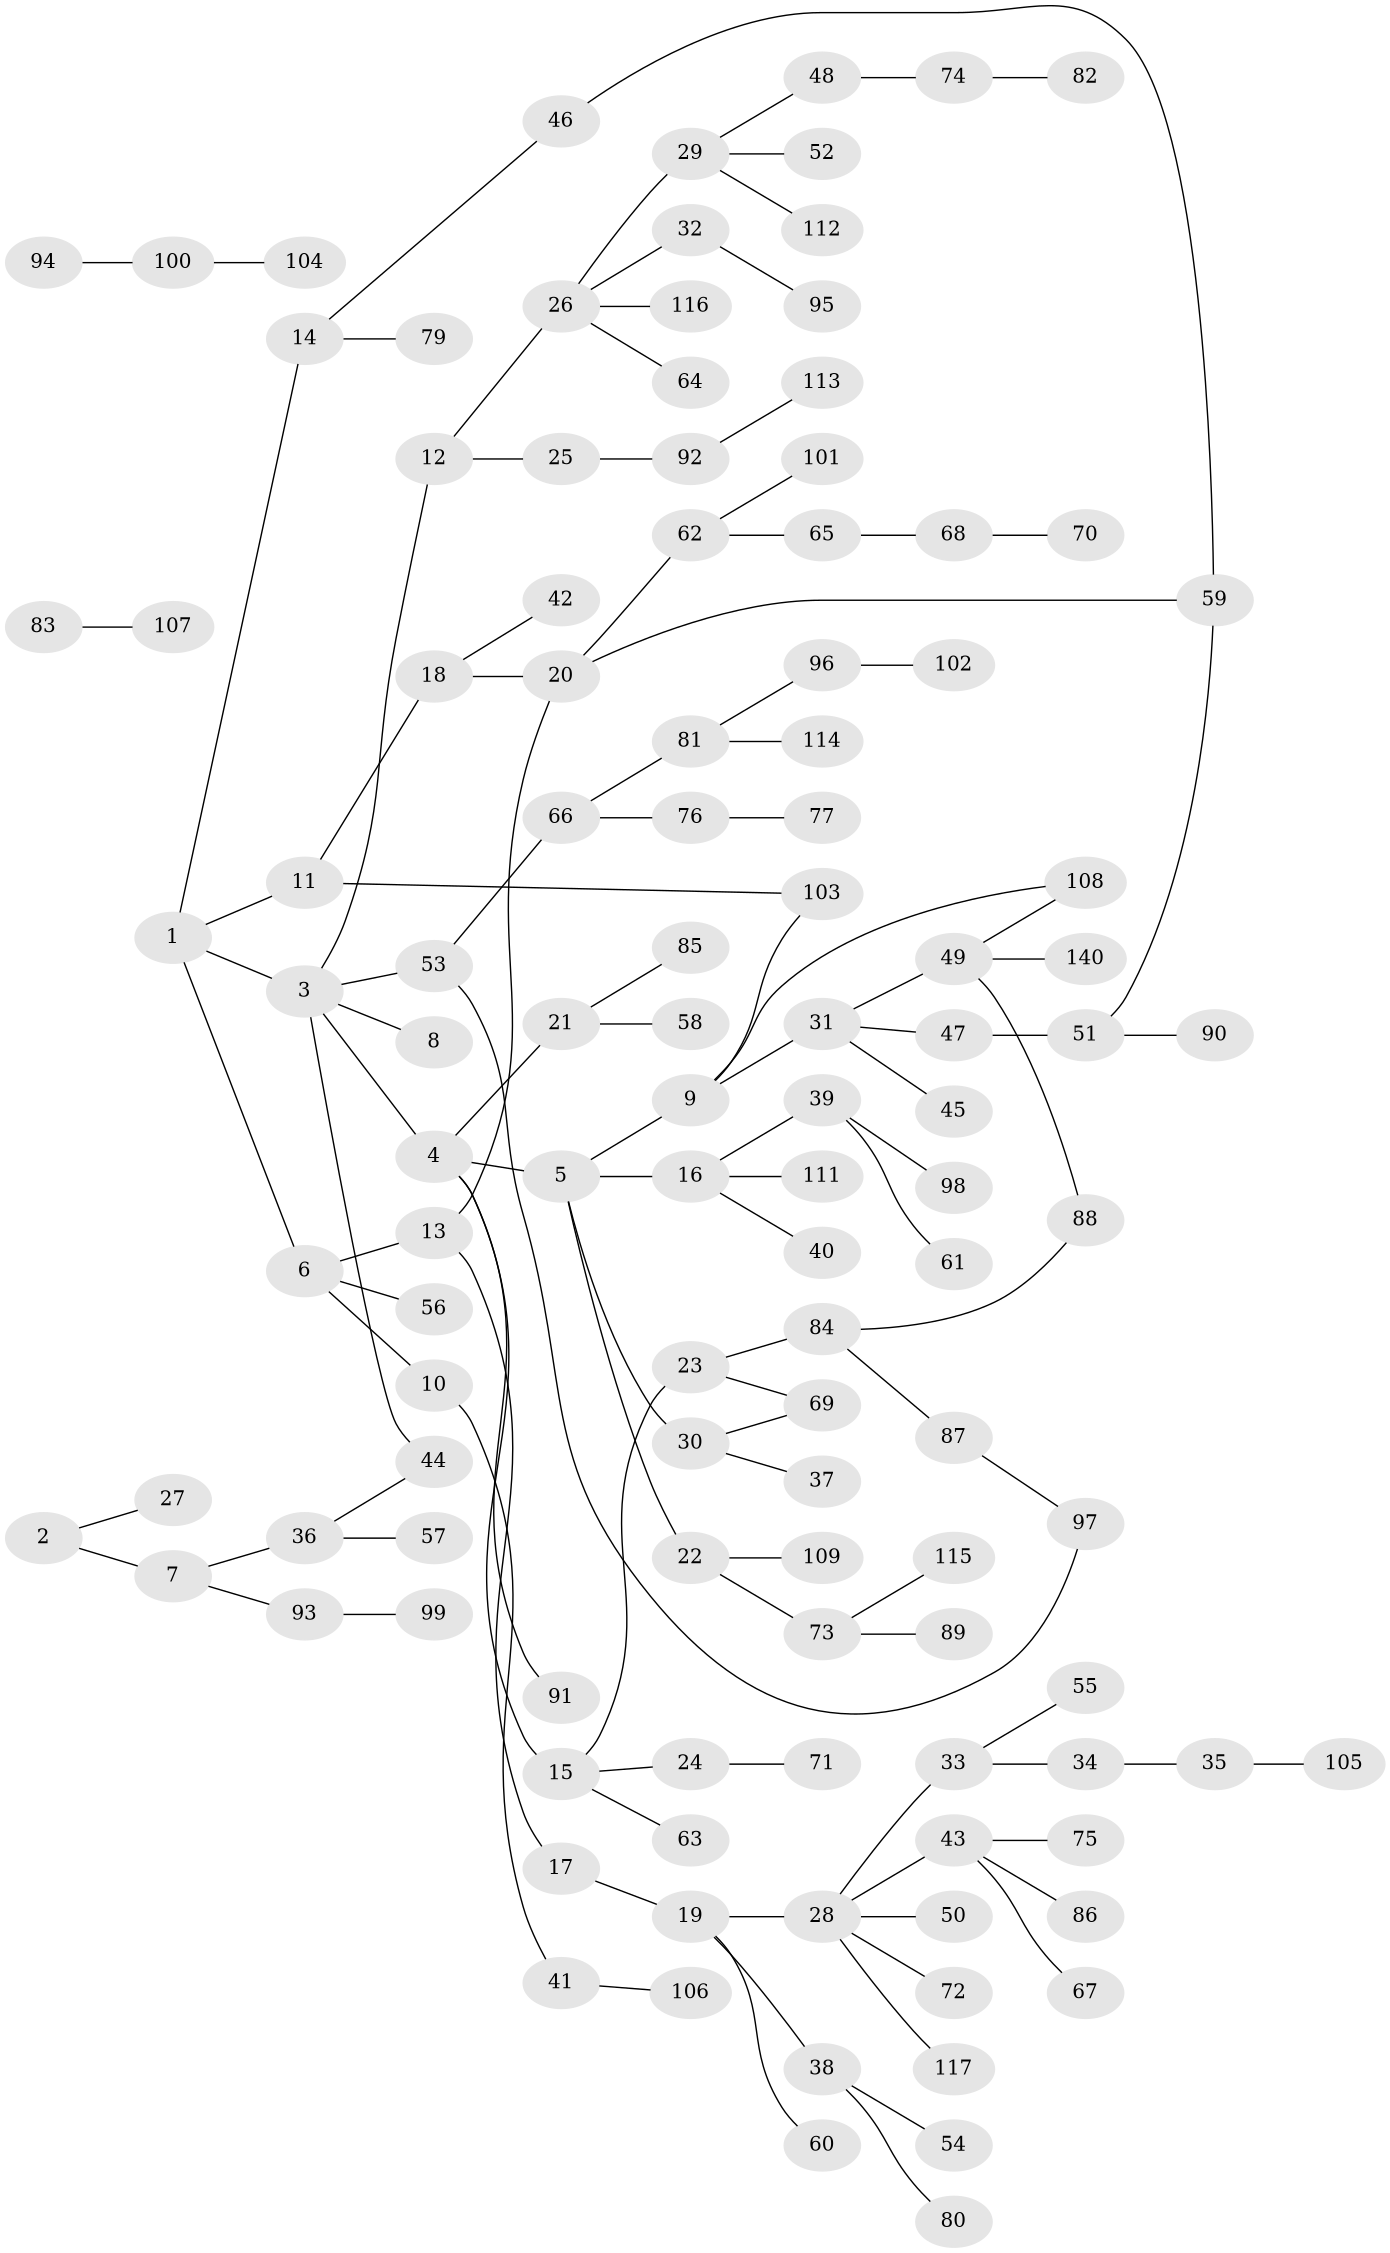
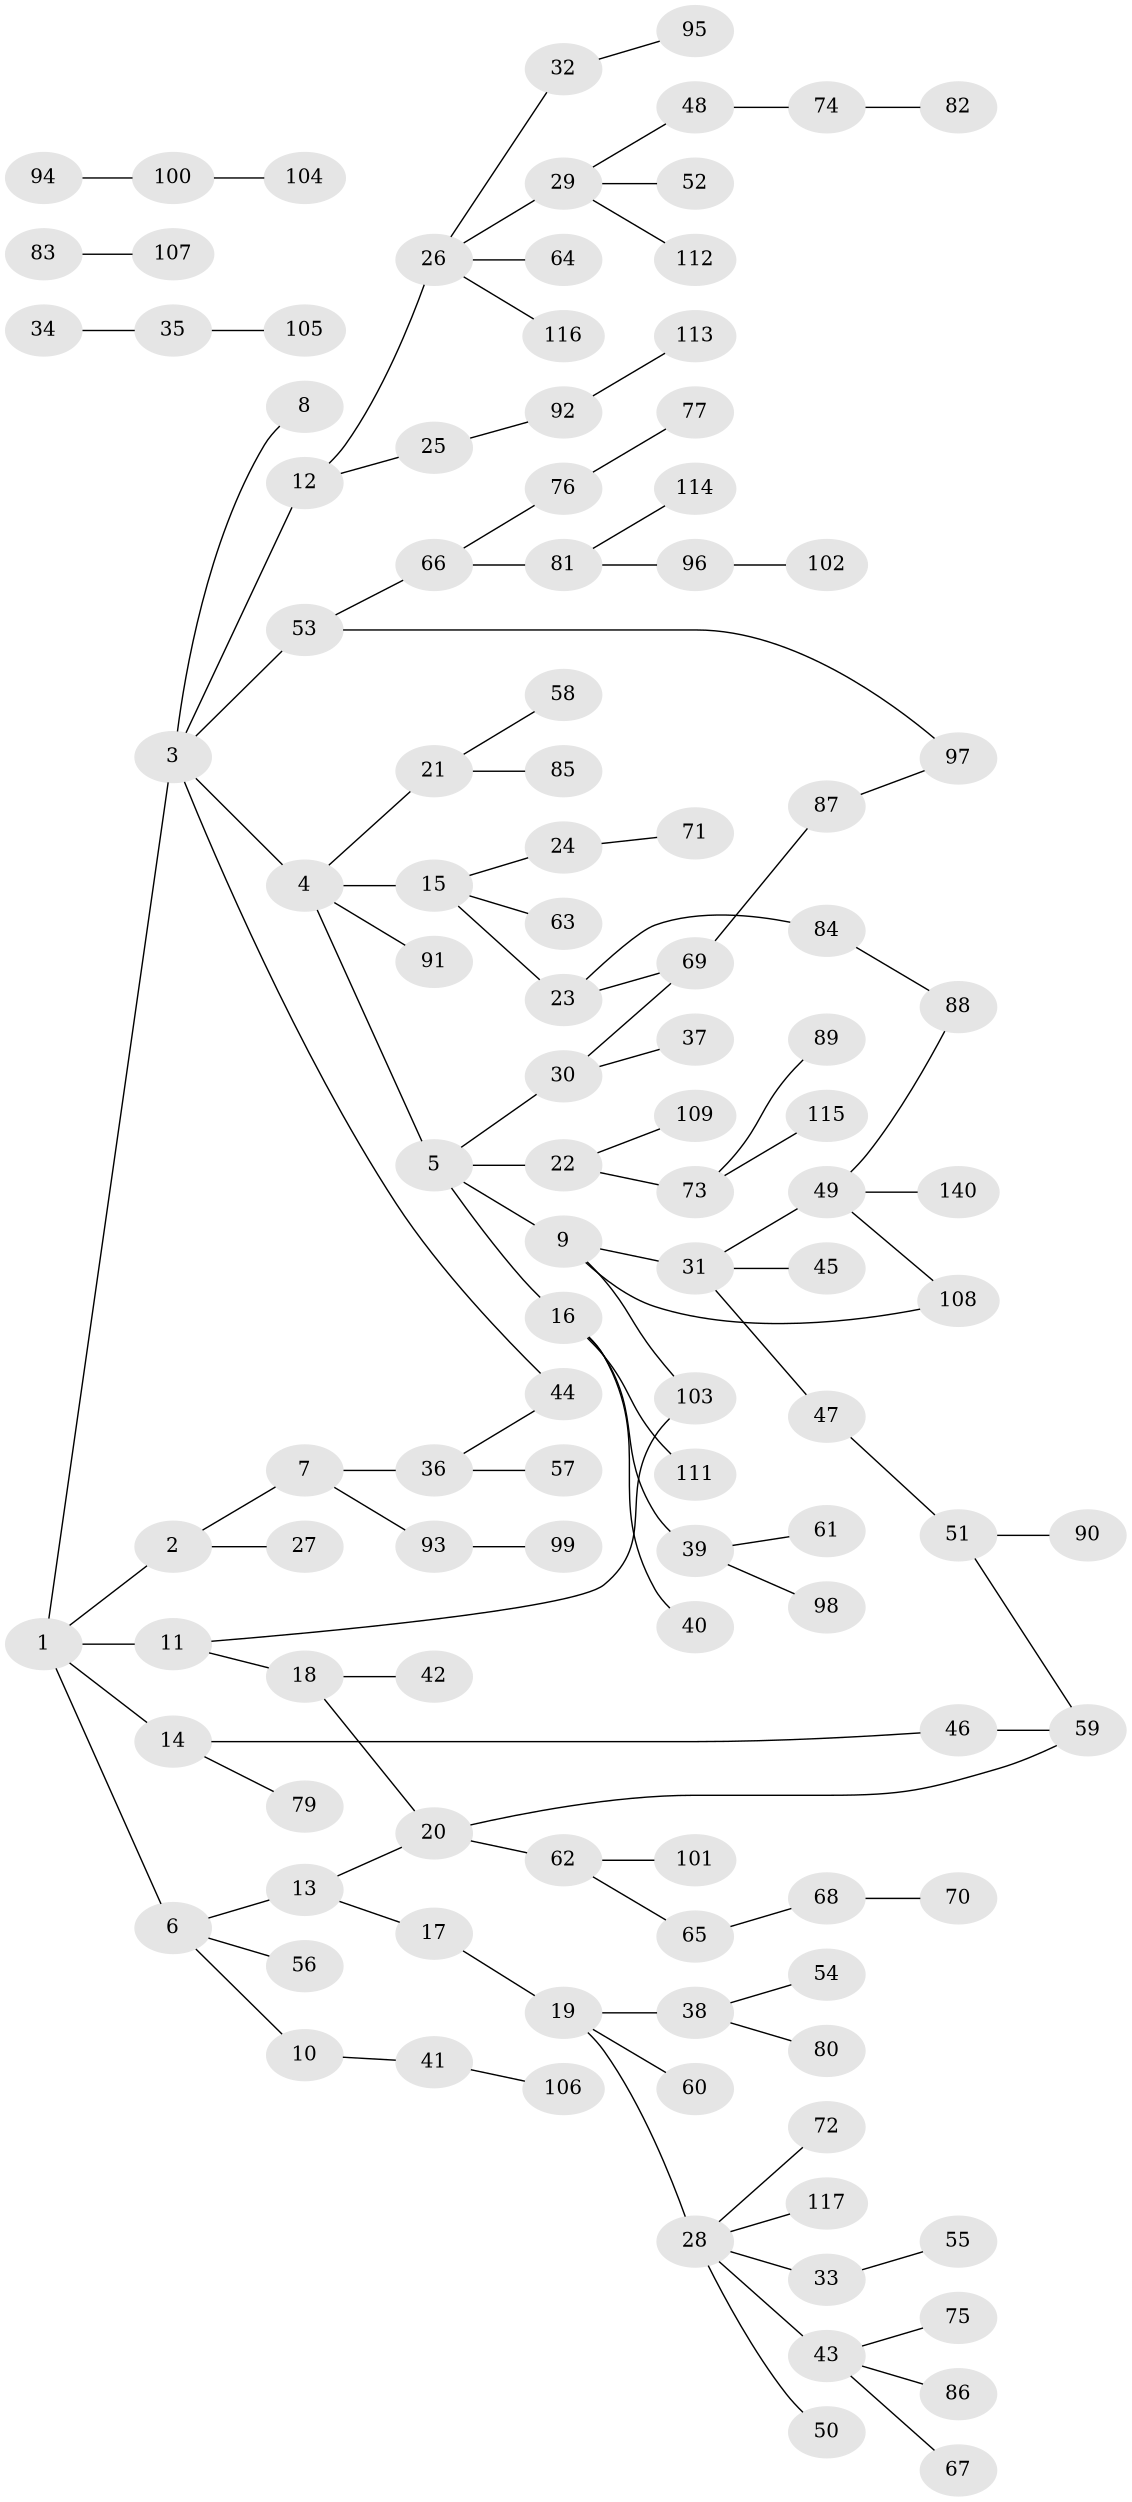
(888, 1383) -> (761, 885)
none -> (108, 1596)
(1020, 1764) -> none
